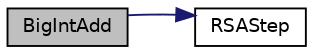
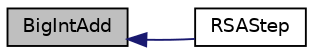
(152, 15) -> (171, 40)
